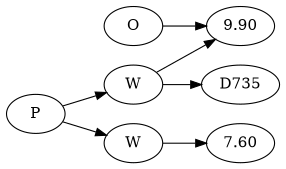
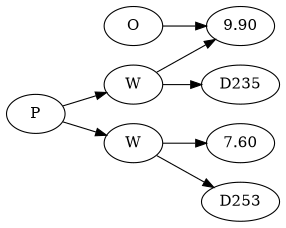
(241, 85) -> (241, 85)
none -> (241, 202)
